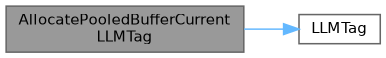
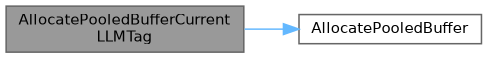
(340, 29) -> (390, 29)
